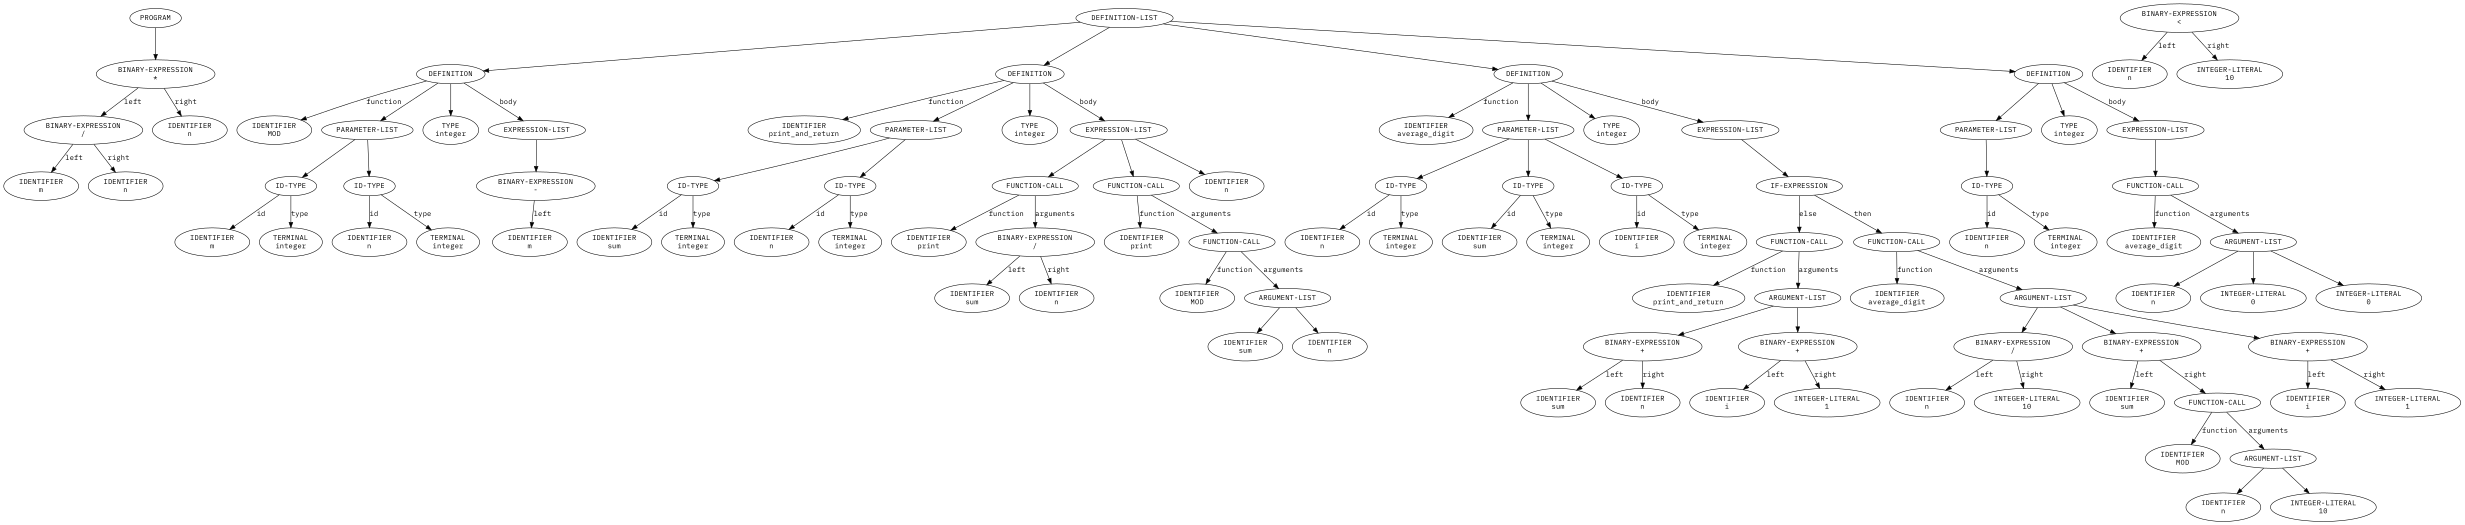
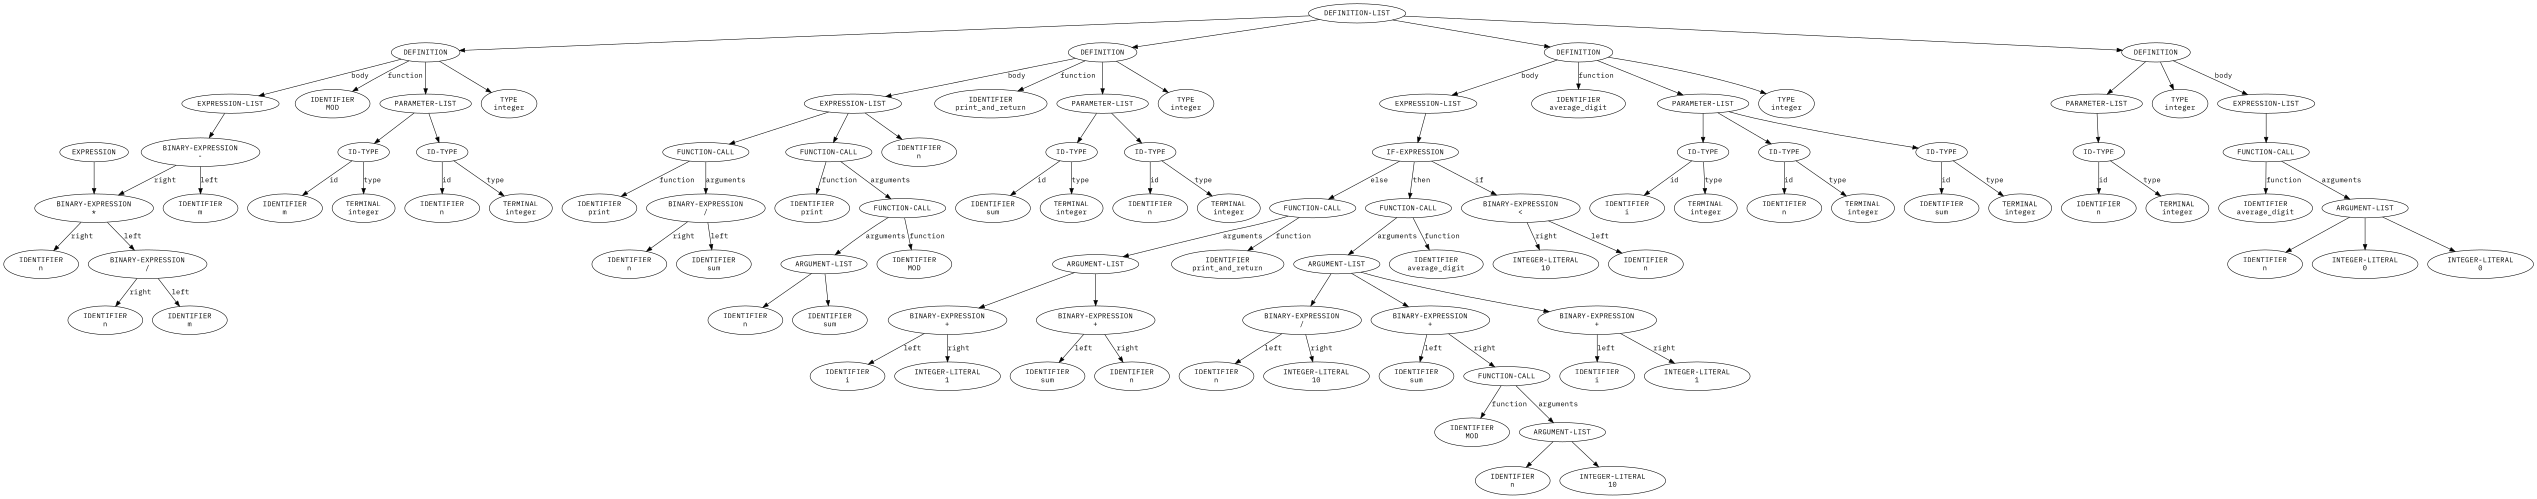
(156, 18) -> (94, 152)
none -> (1462, 177)
none -> (150, 179)
